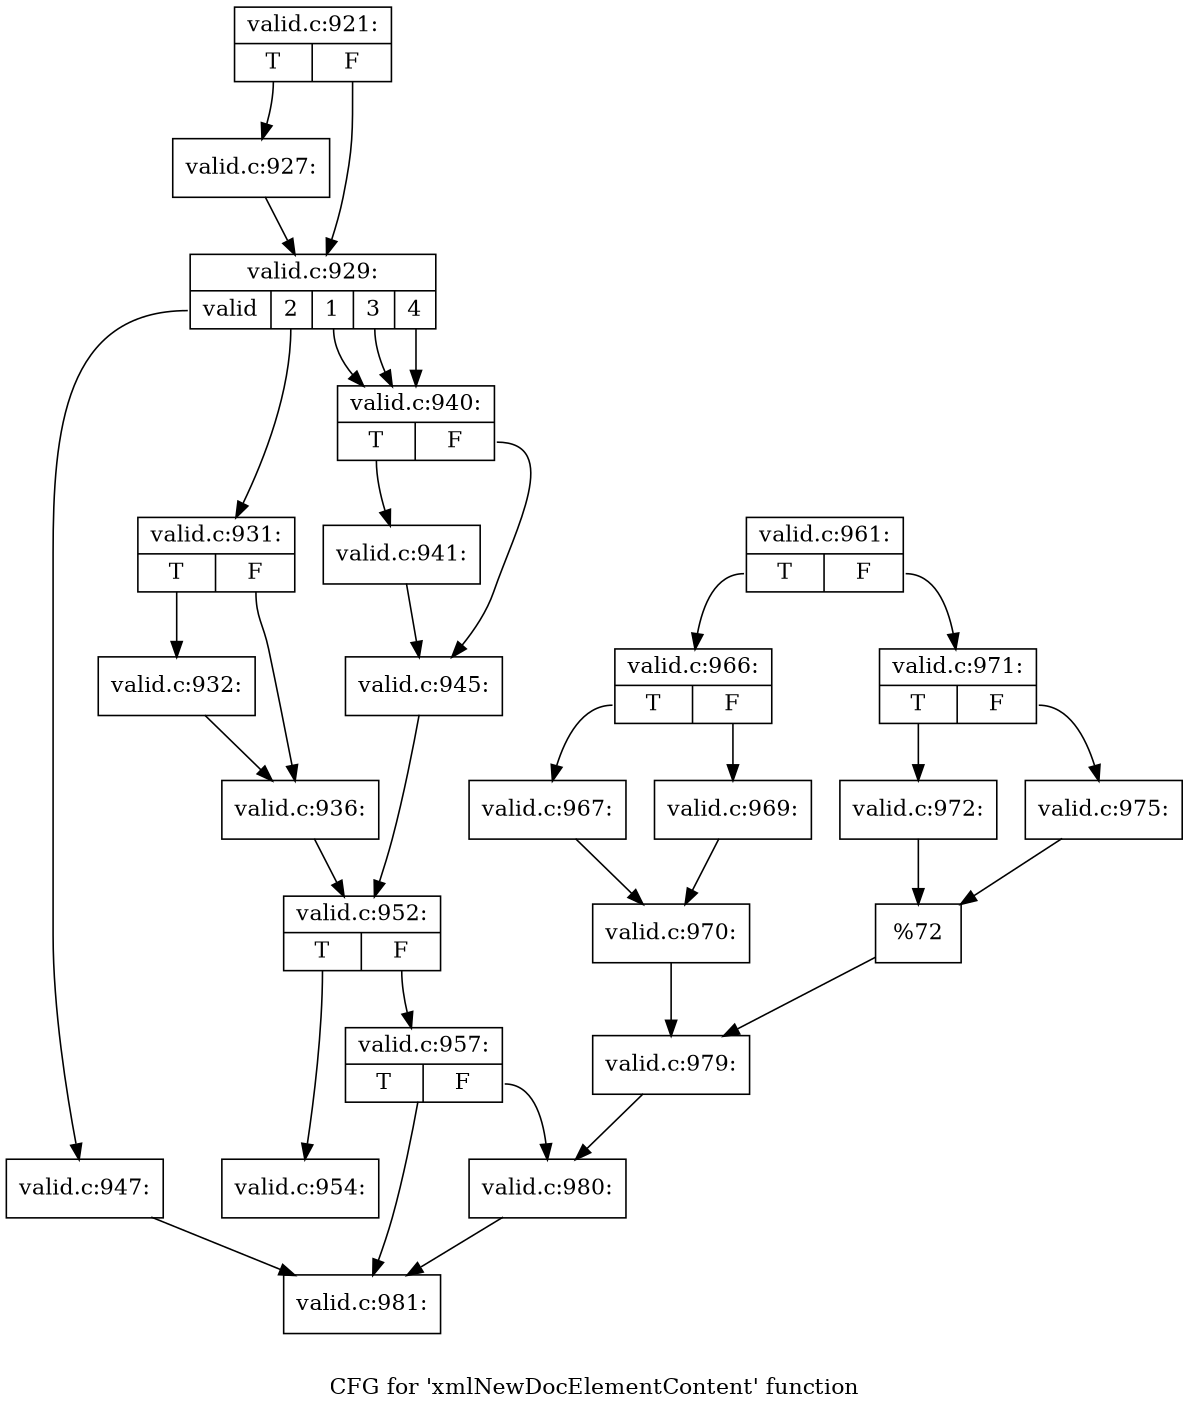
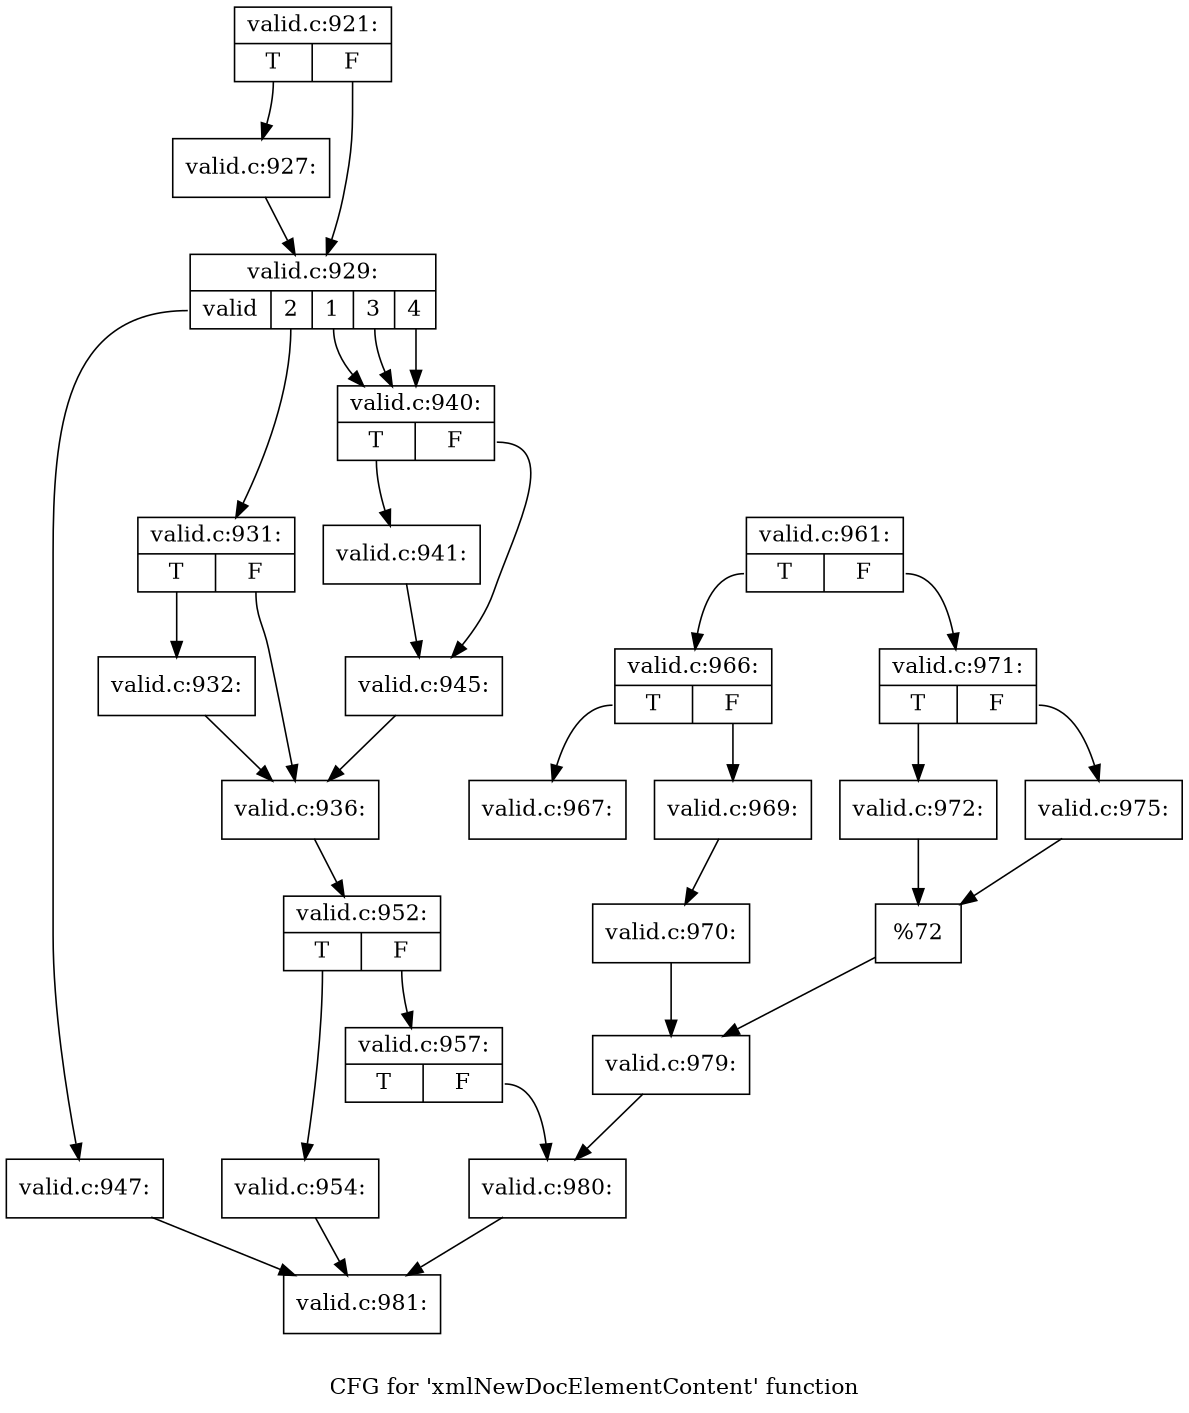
(402, 799) -> (368, 742)
(604, 866) -> none
(401, 1182) -> (327, 1239)
